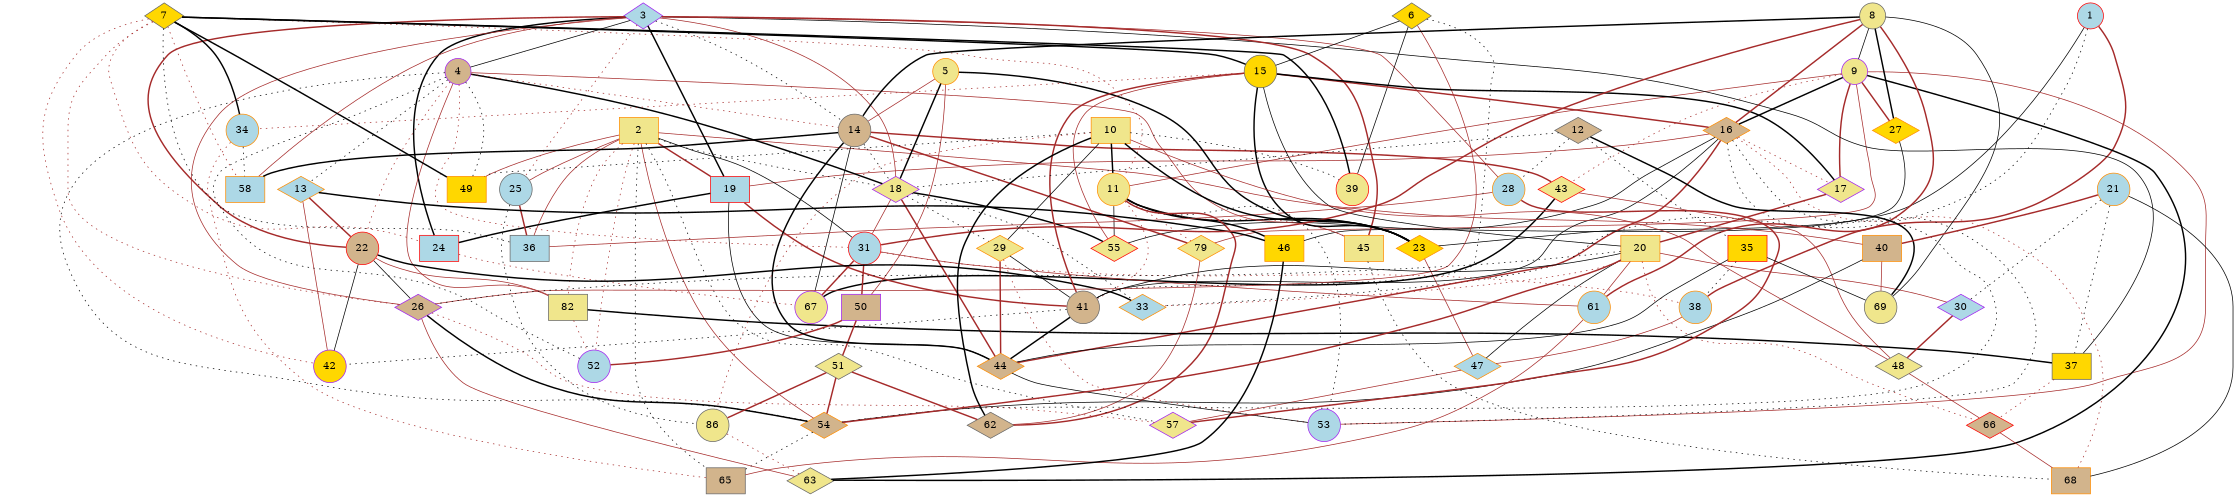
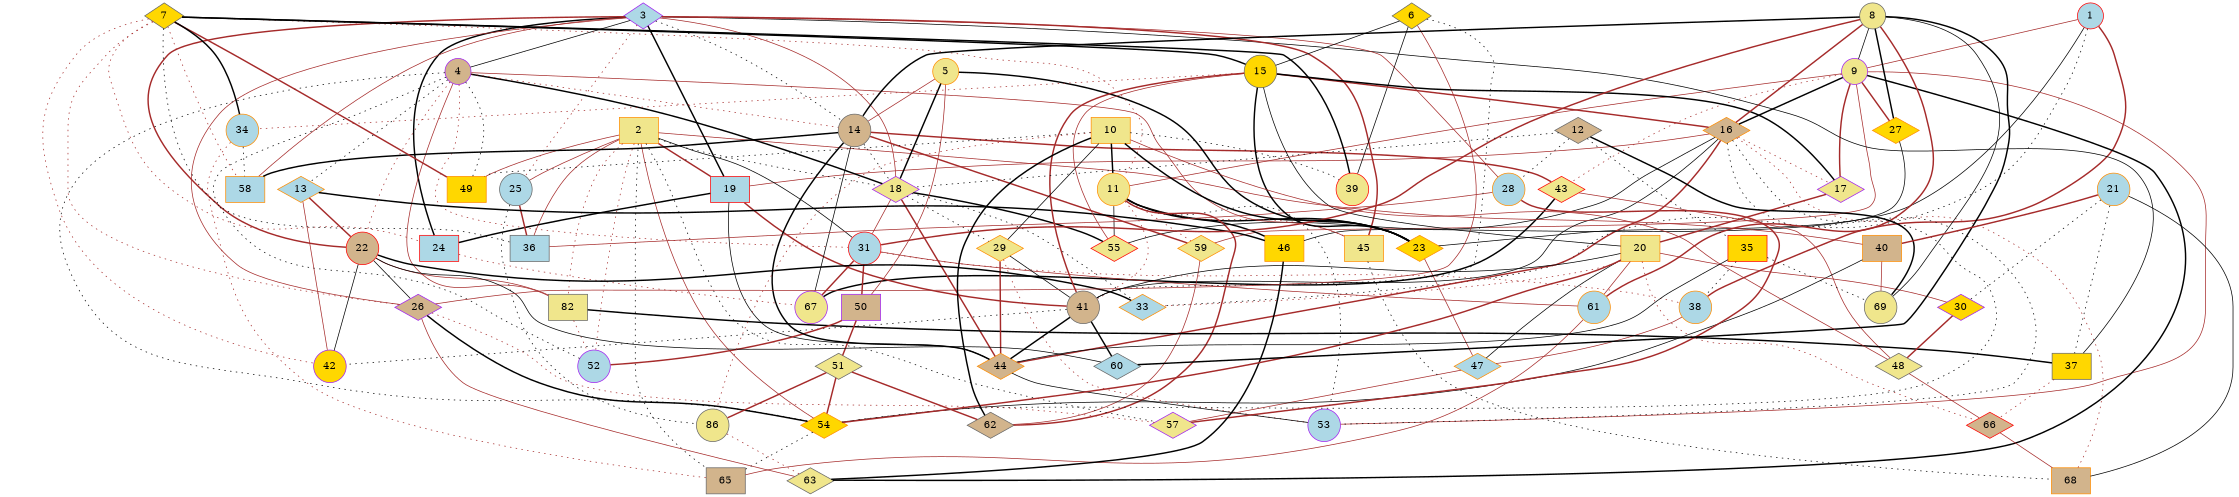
none -> (1962, 46)
(311, 99) -> (311, 99)
(1201, 248) -> (1201, 248)
(850, 276) -> none
(1826, 283) -> (1826, 283)
(1961, 307) -> (1961, 307)
none -> (1117, 366)
(824, 425) -> (824, 425)
